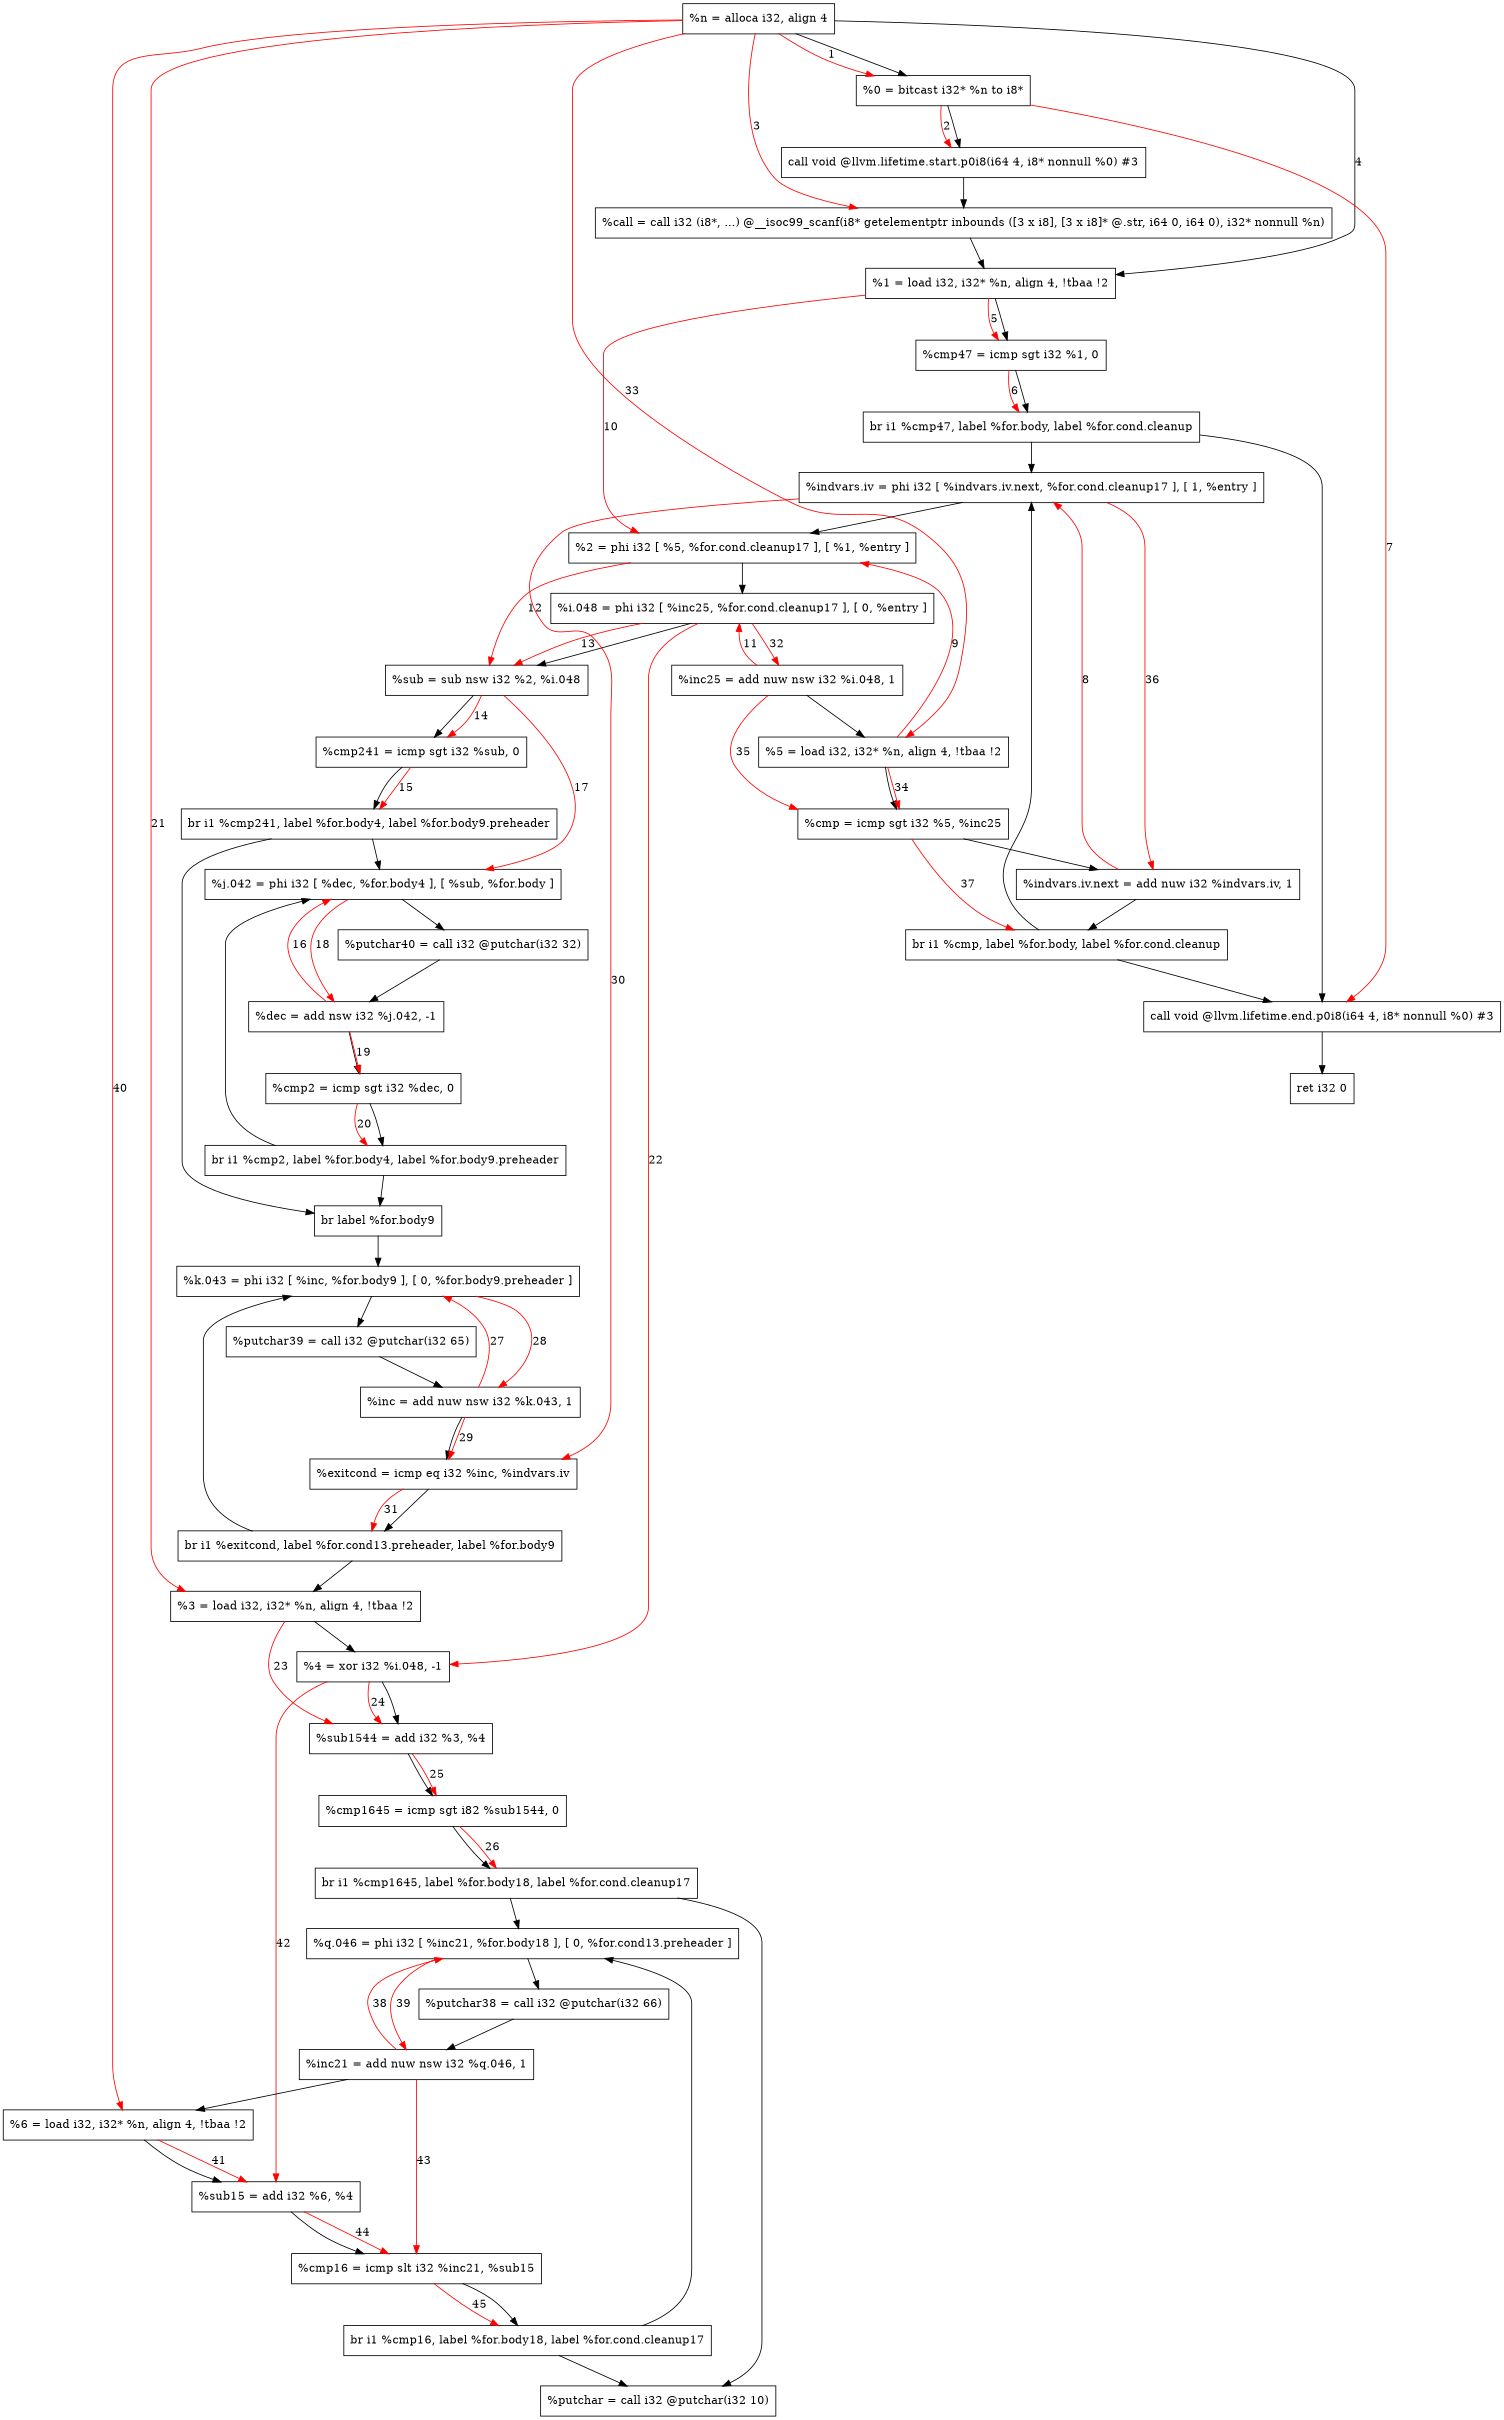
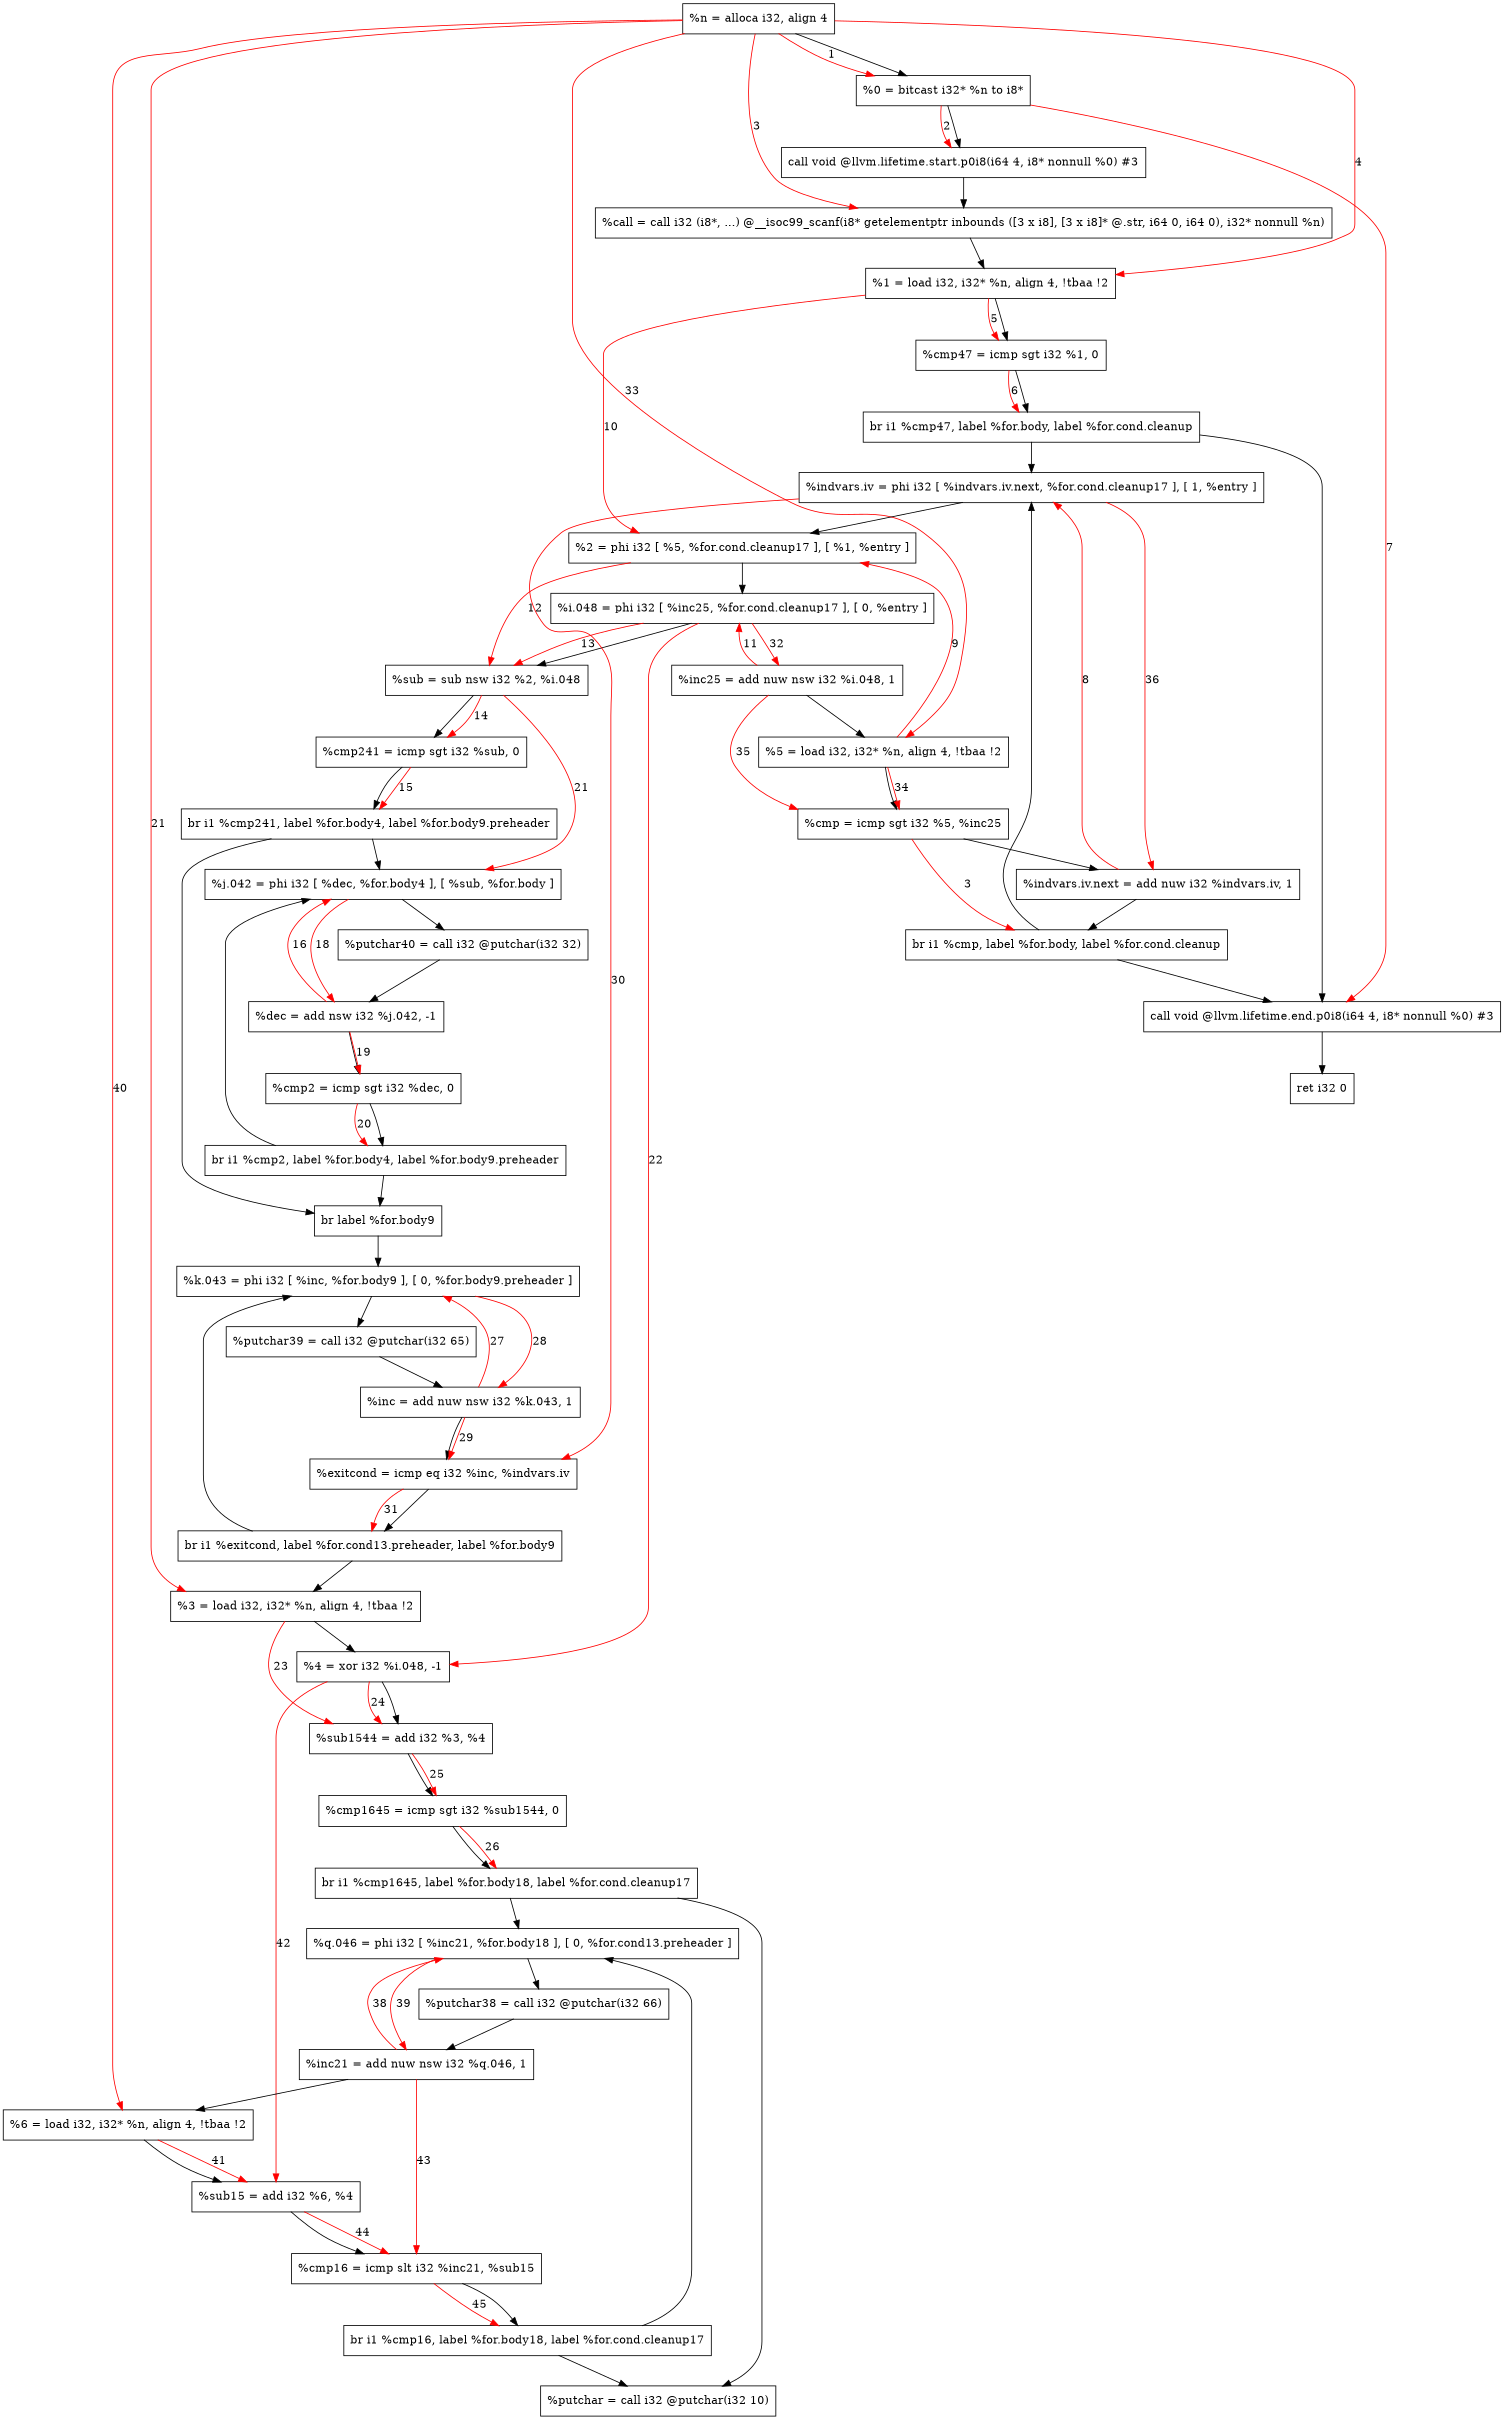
(1287, 56) -> (1287, 56)
(582, 788) -> (582, 788)
(968, 884) -> (968, 884)
(443, 1811) -> (443, 1811)
